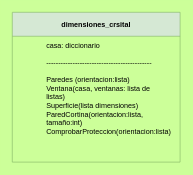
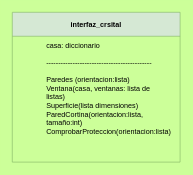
(96, 25) -> (96, 25)
